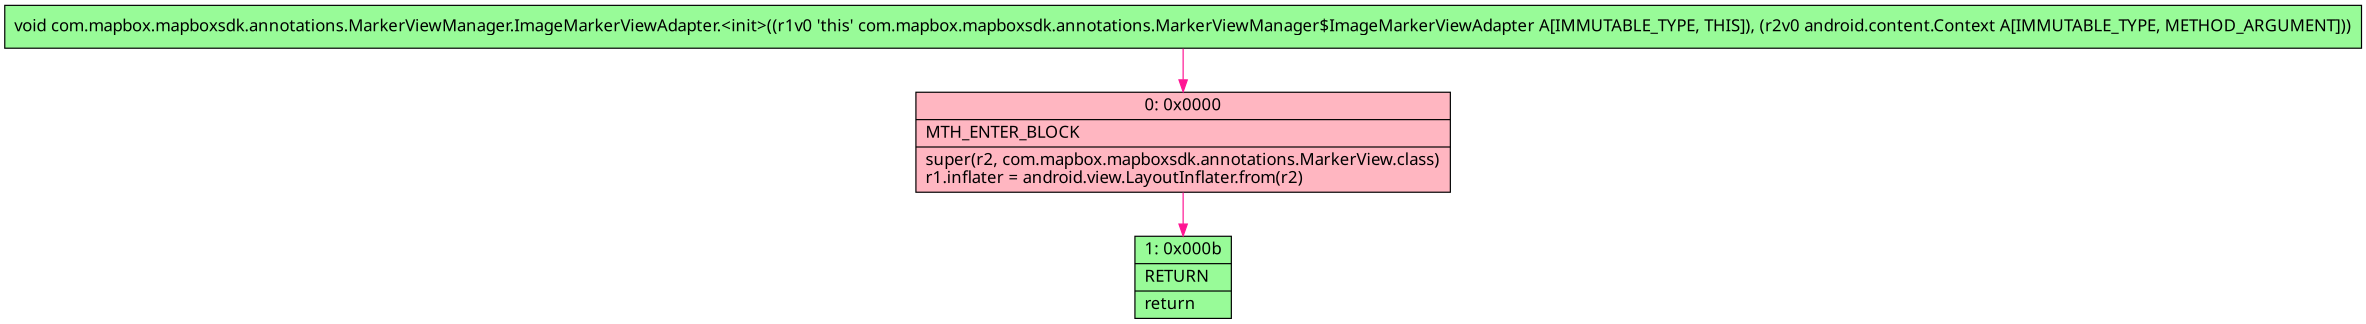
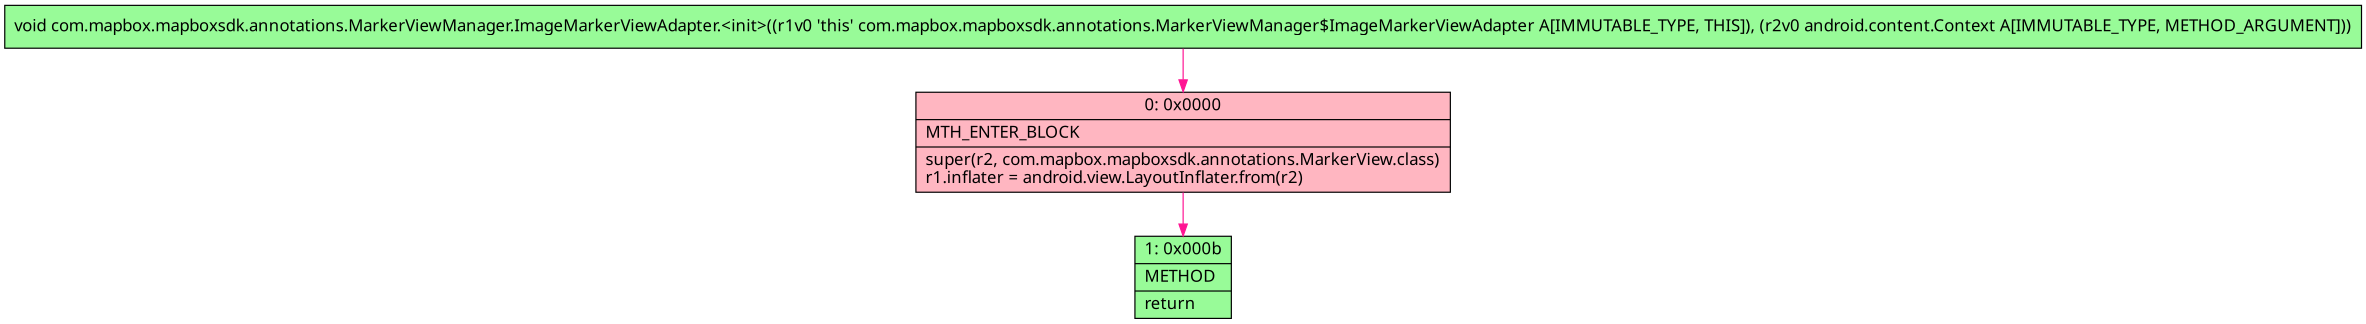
(1177, 277) -> (1181, 277)
